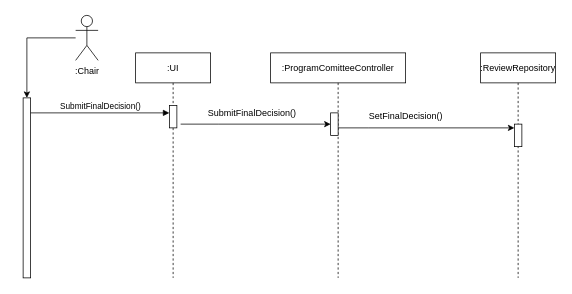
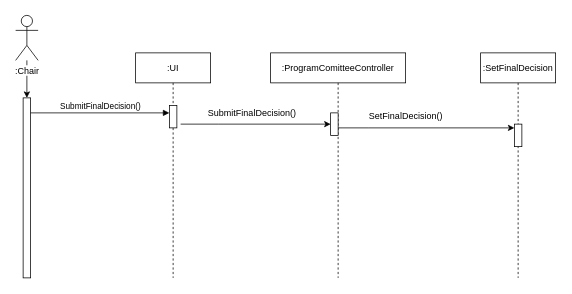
(87, 38) -> (27, 38)
(518, 68) -> (518, 68)
